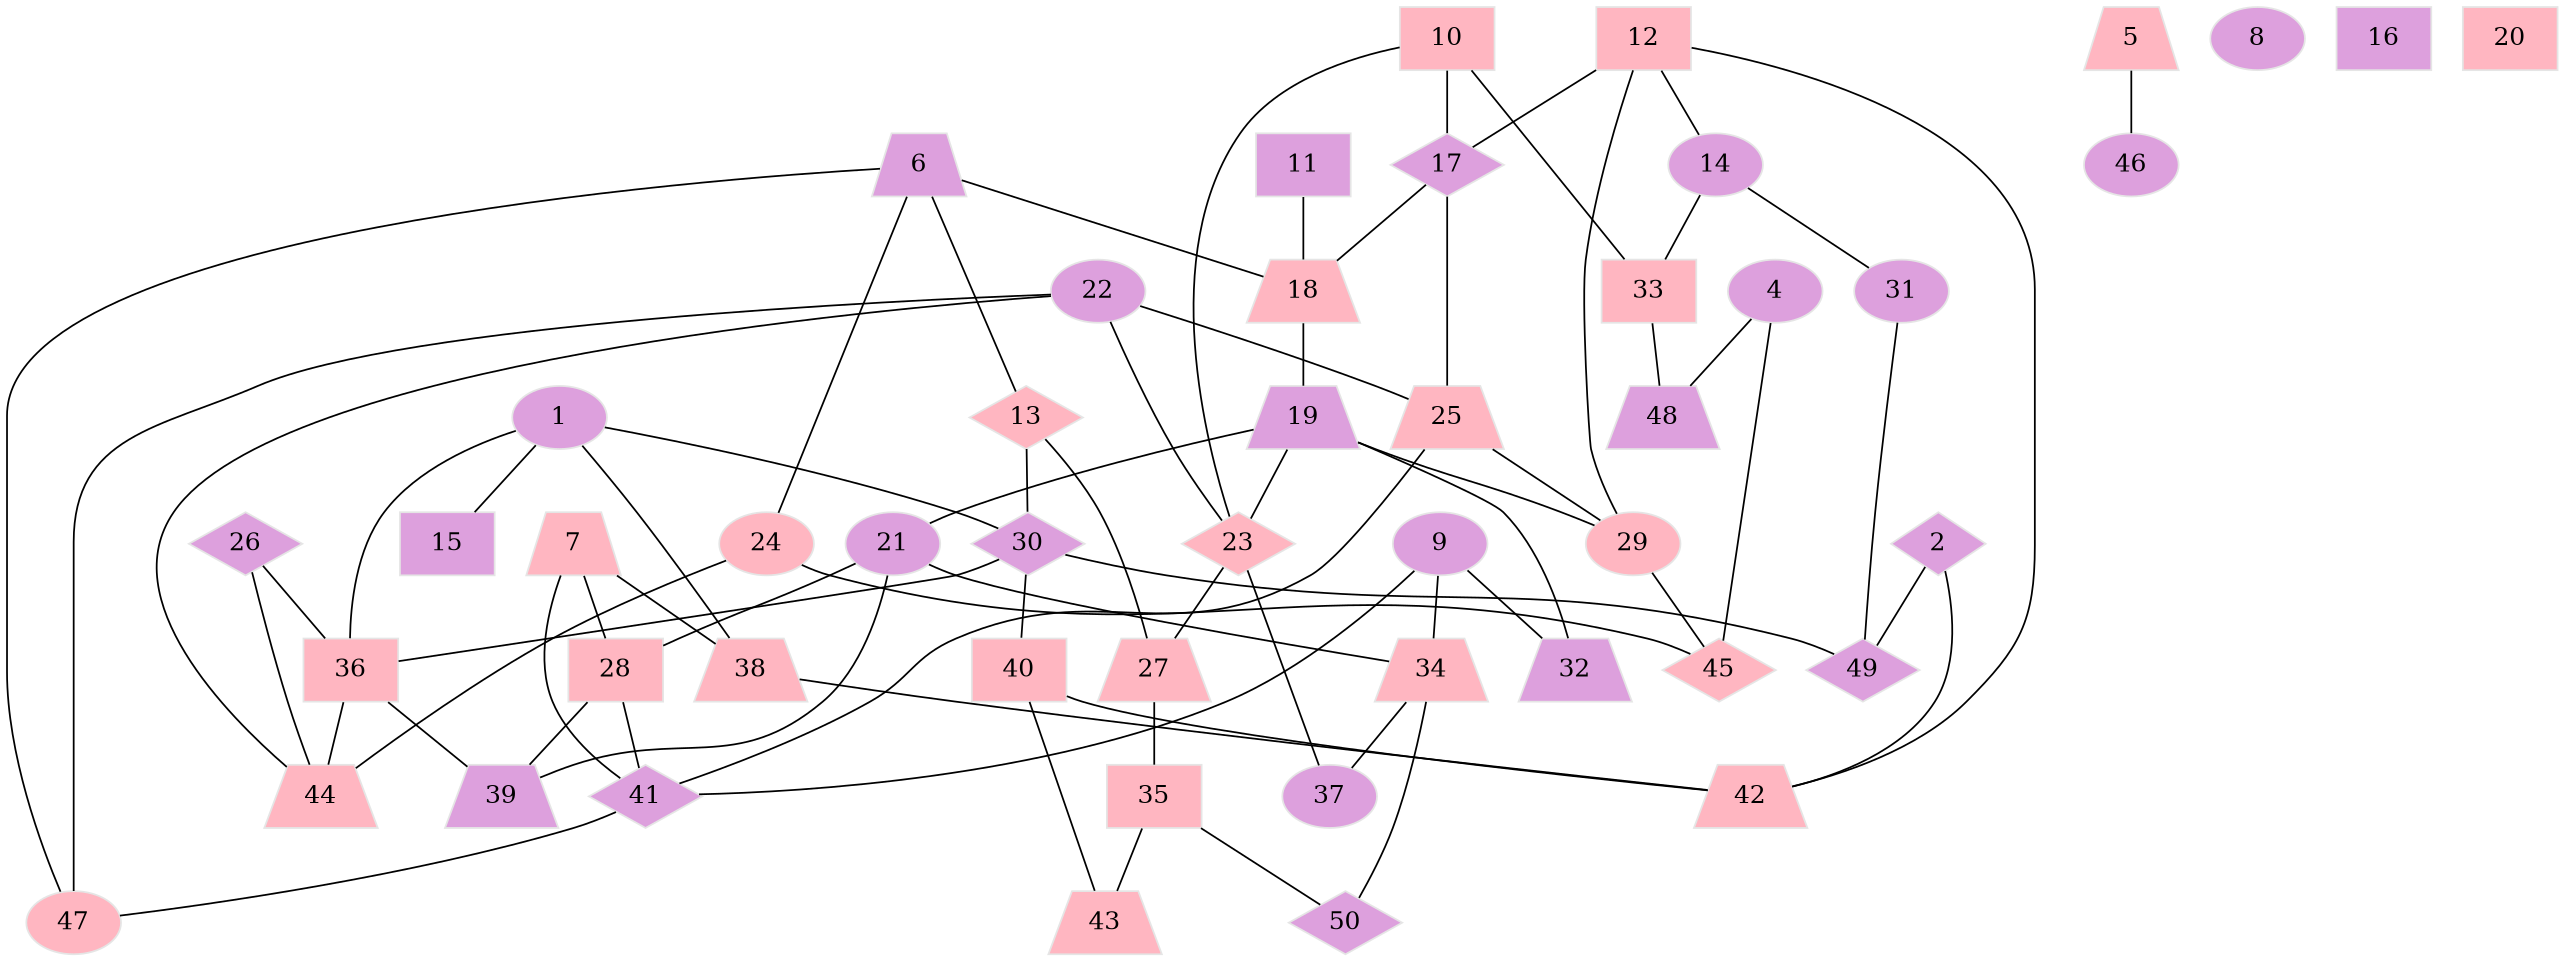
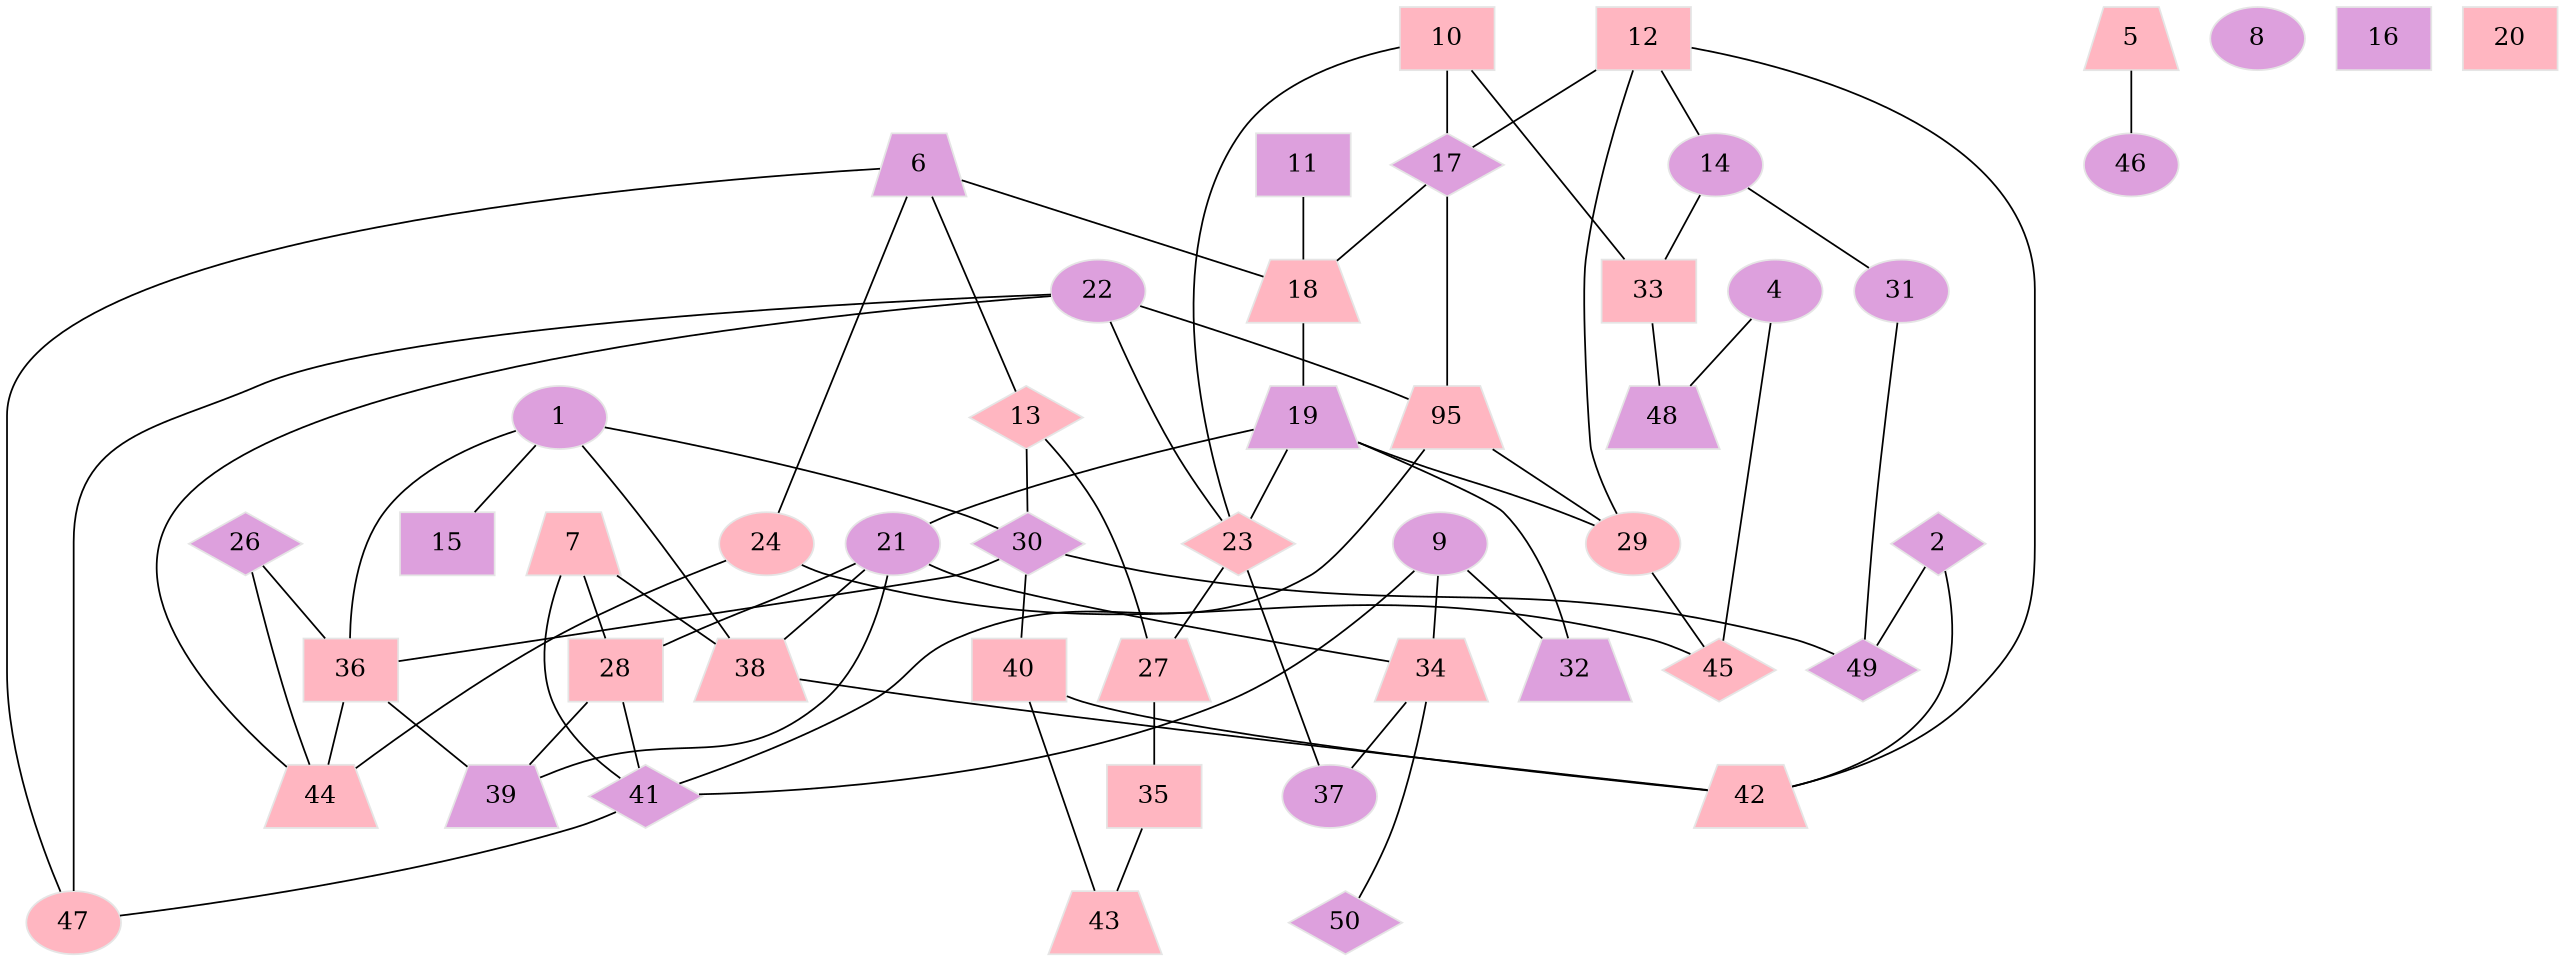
(1447, 417) -> (1447, 417)
none -> (821, 608)
(1261, 866) -> none
